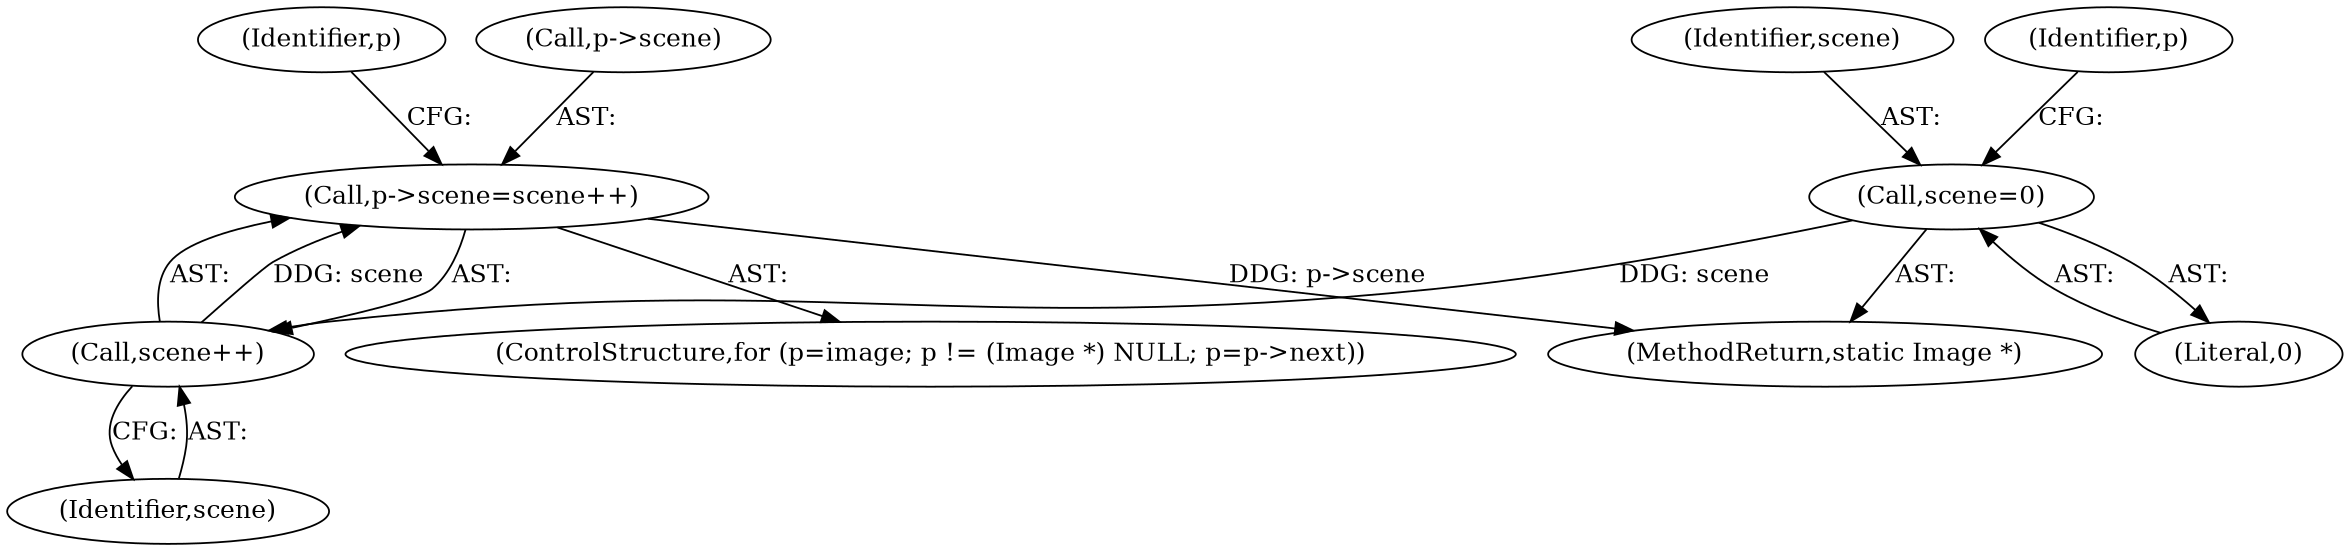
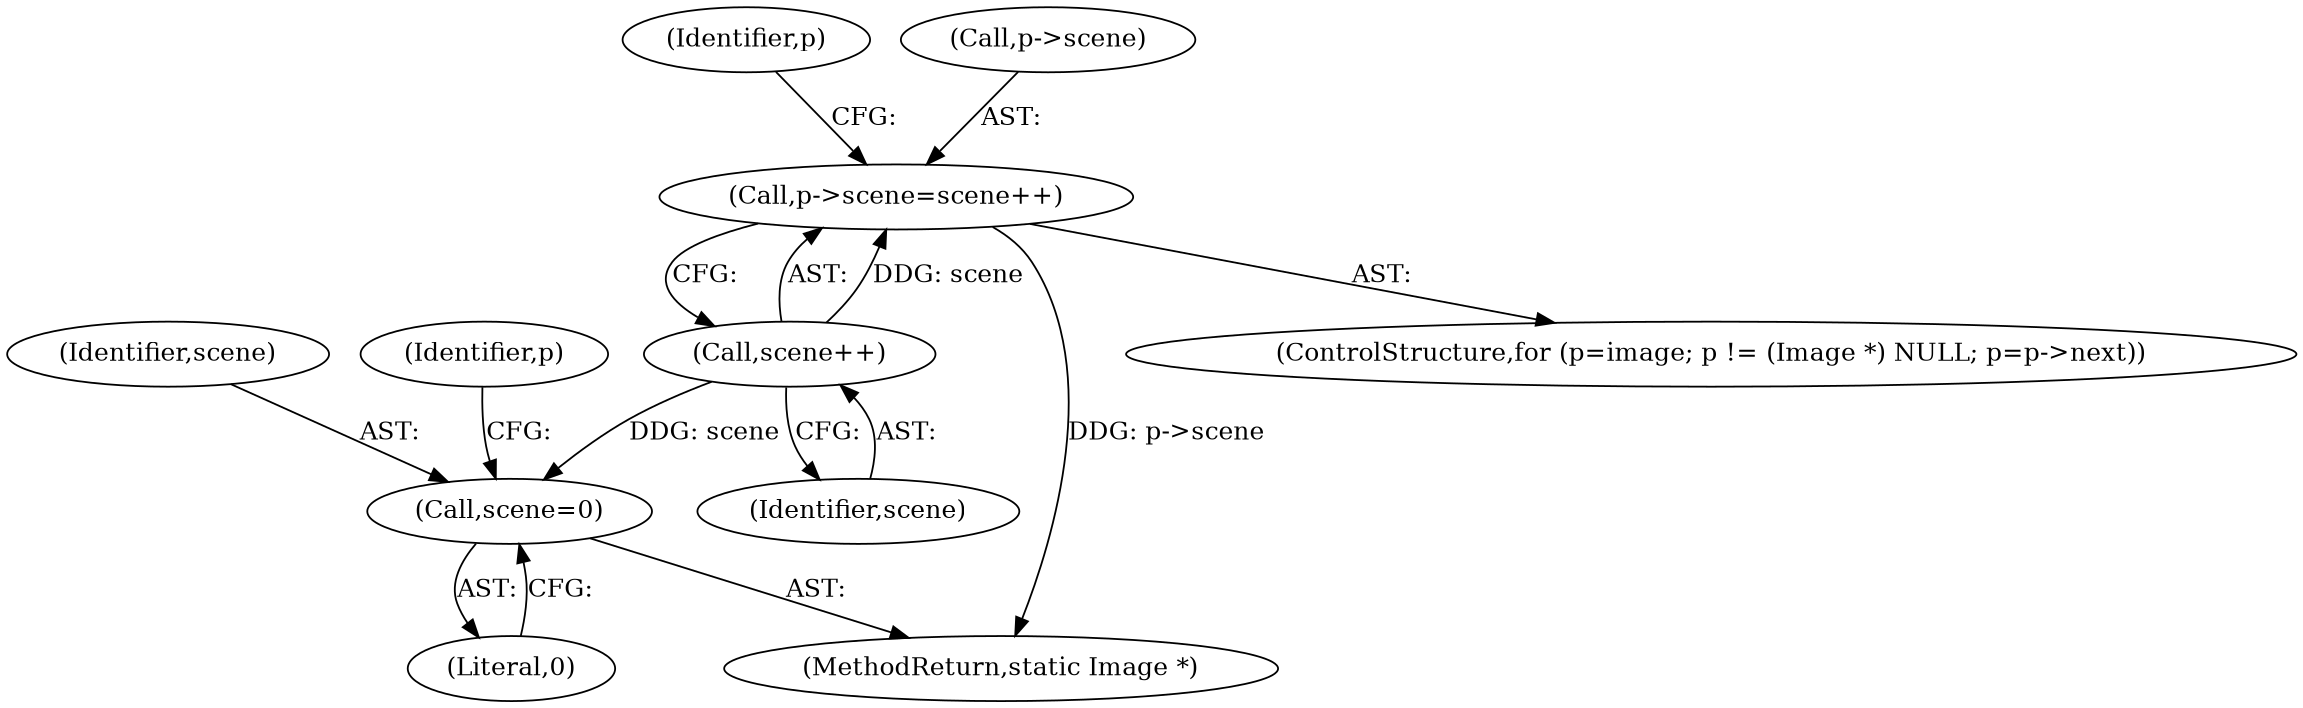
(486, 276) -> (709, 276)
(2089, 276) -> (565, 590)
(1072, 307) -> (631, 418)
